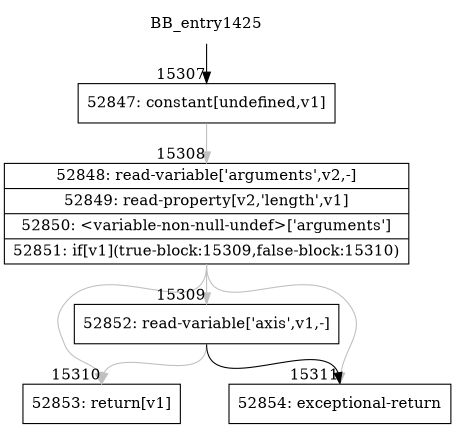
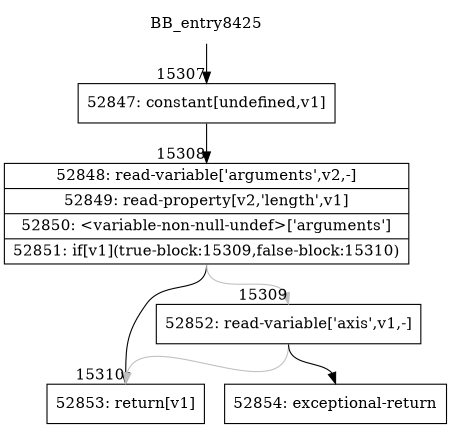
(207, 24) -> (207, 24)
(207, 138) -> (207, 138)
(308, 285) -> none
(97, 286) -> (148, 302)
